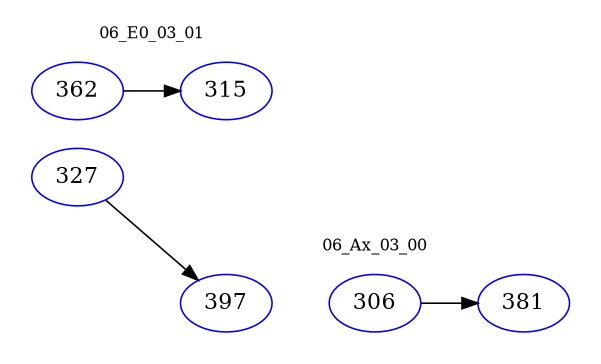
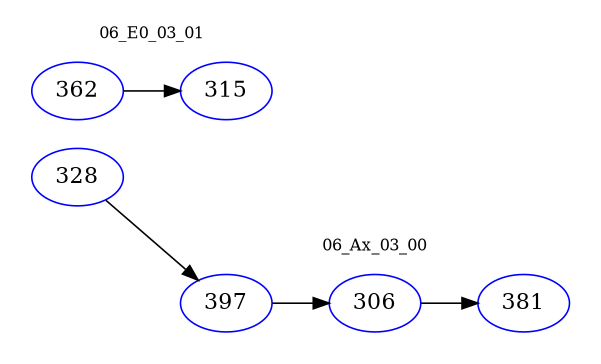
(78, 177) -> (78, 177)
none -> (293, 303)
